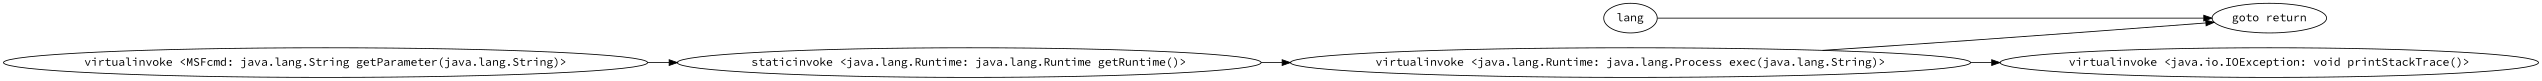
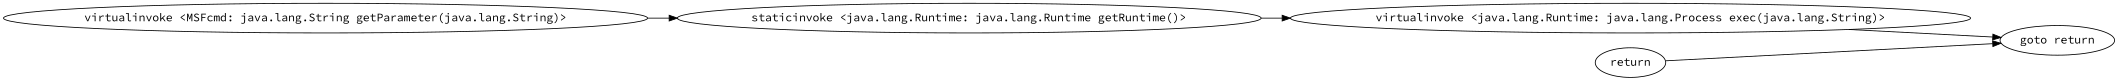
(1631, 18) -> (1631, 63)
(2269, 63) -> none
